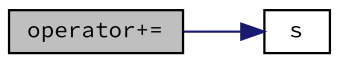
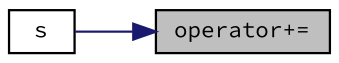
(212, 32) -> (104, 32)
